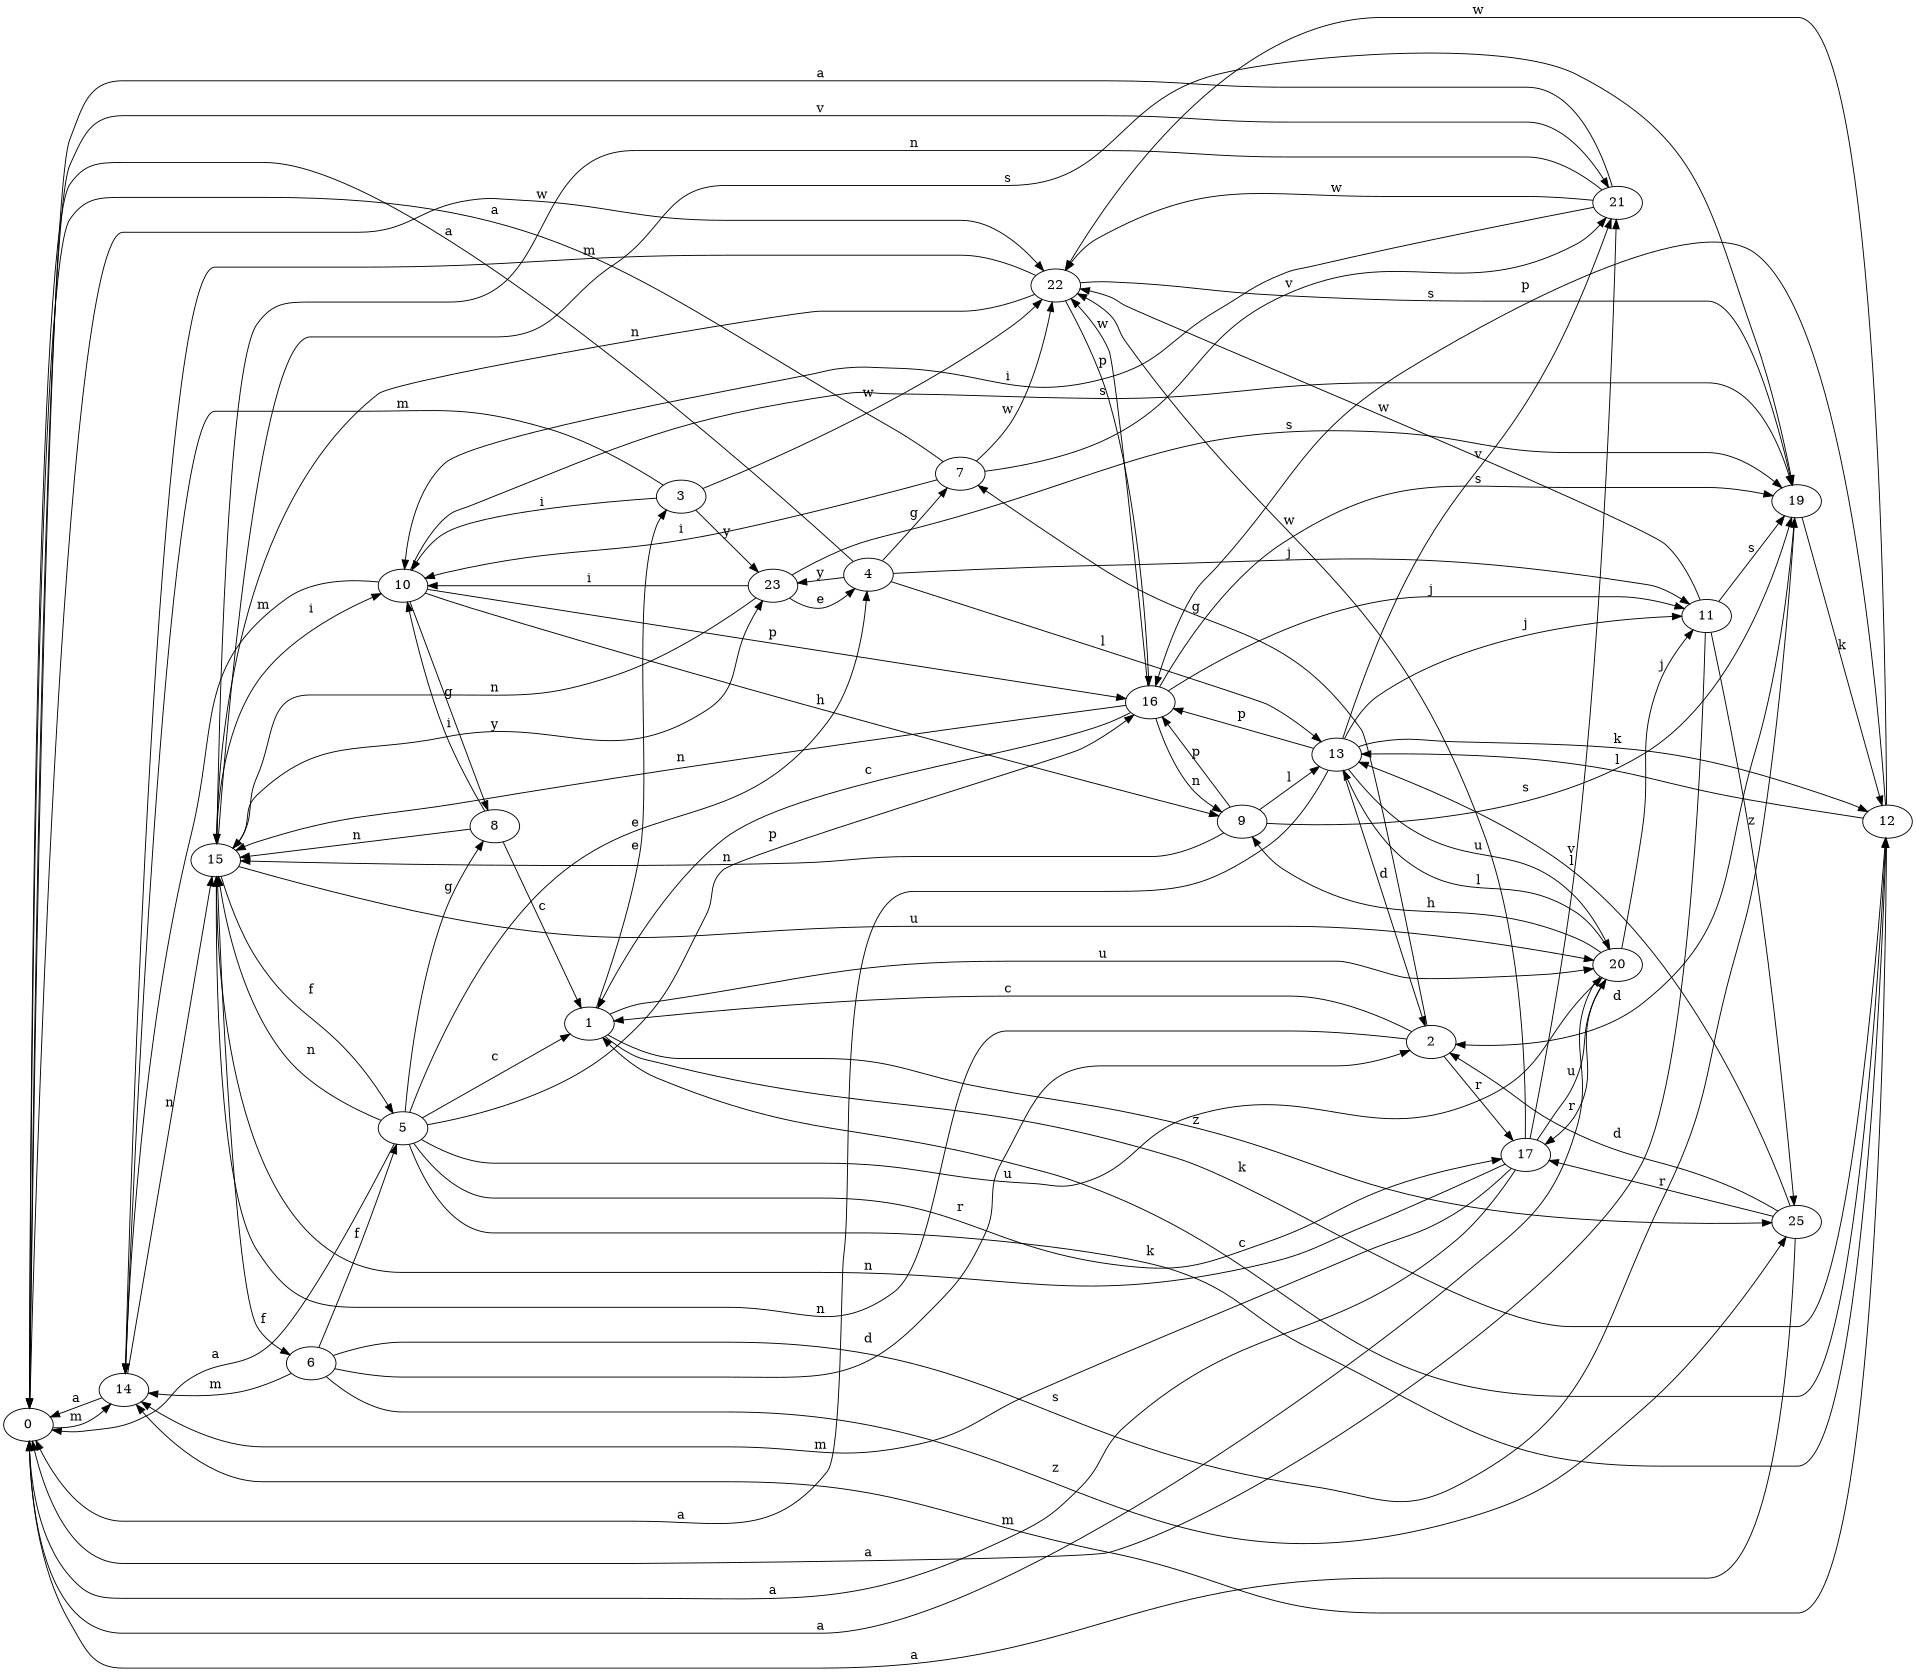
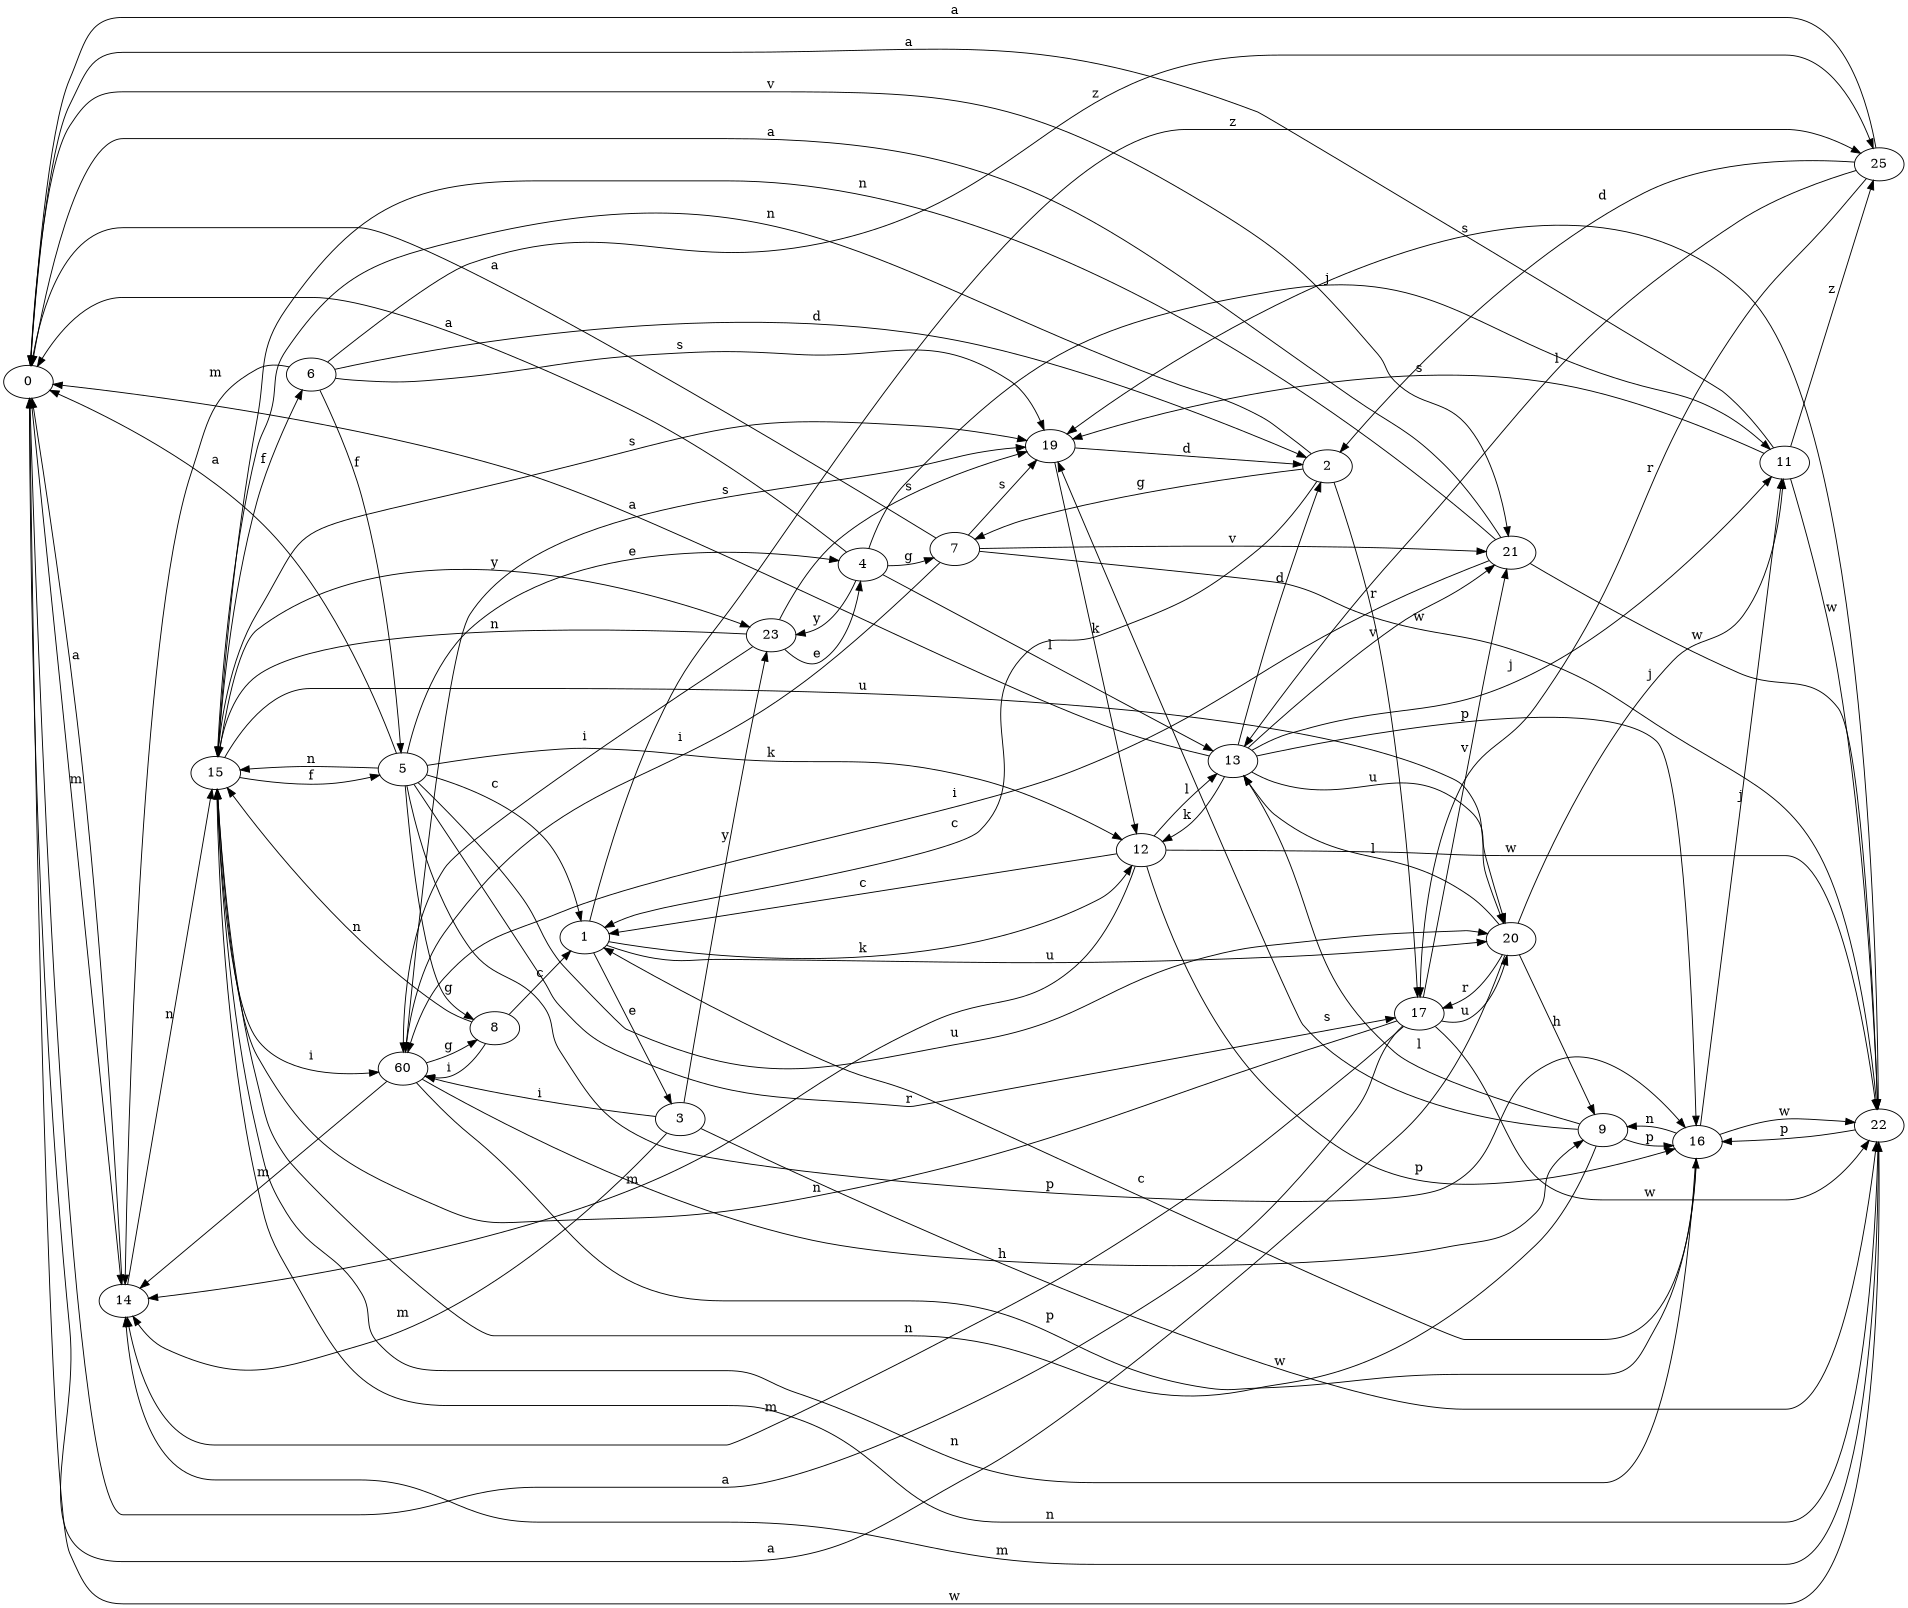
(1422, 488) -> (999, 501)
(403, 586) -> (403, 1069)
